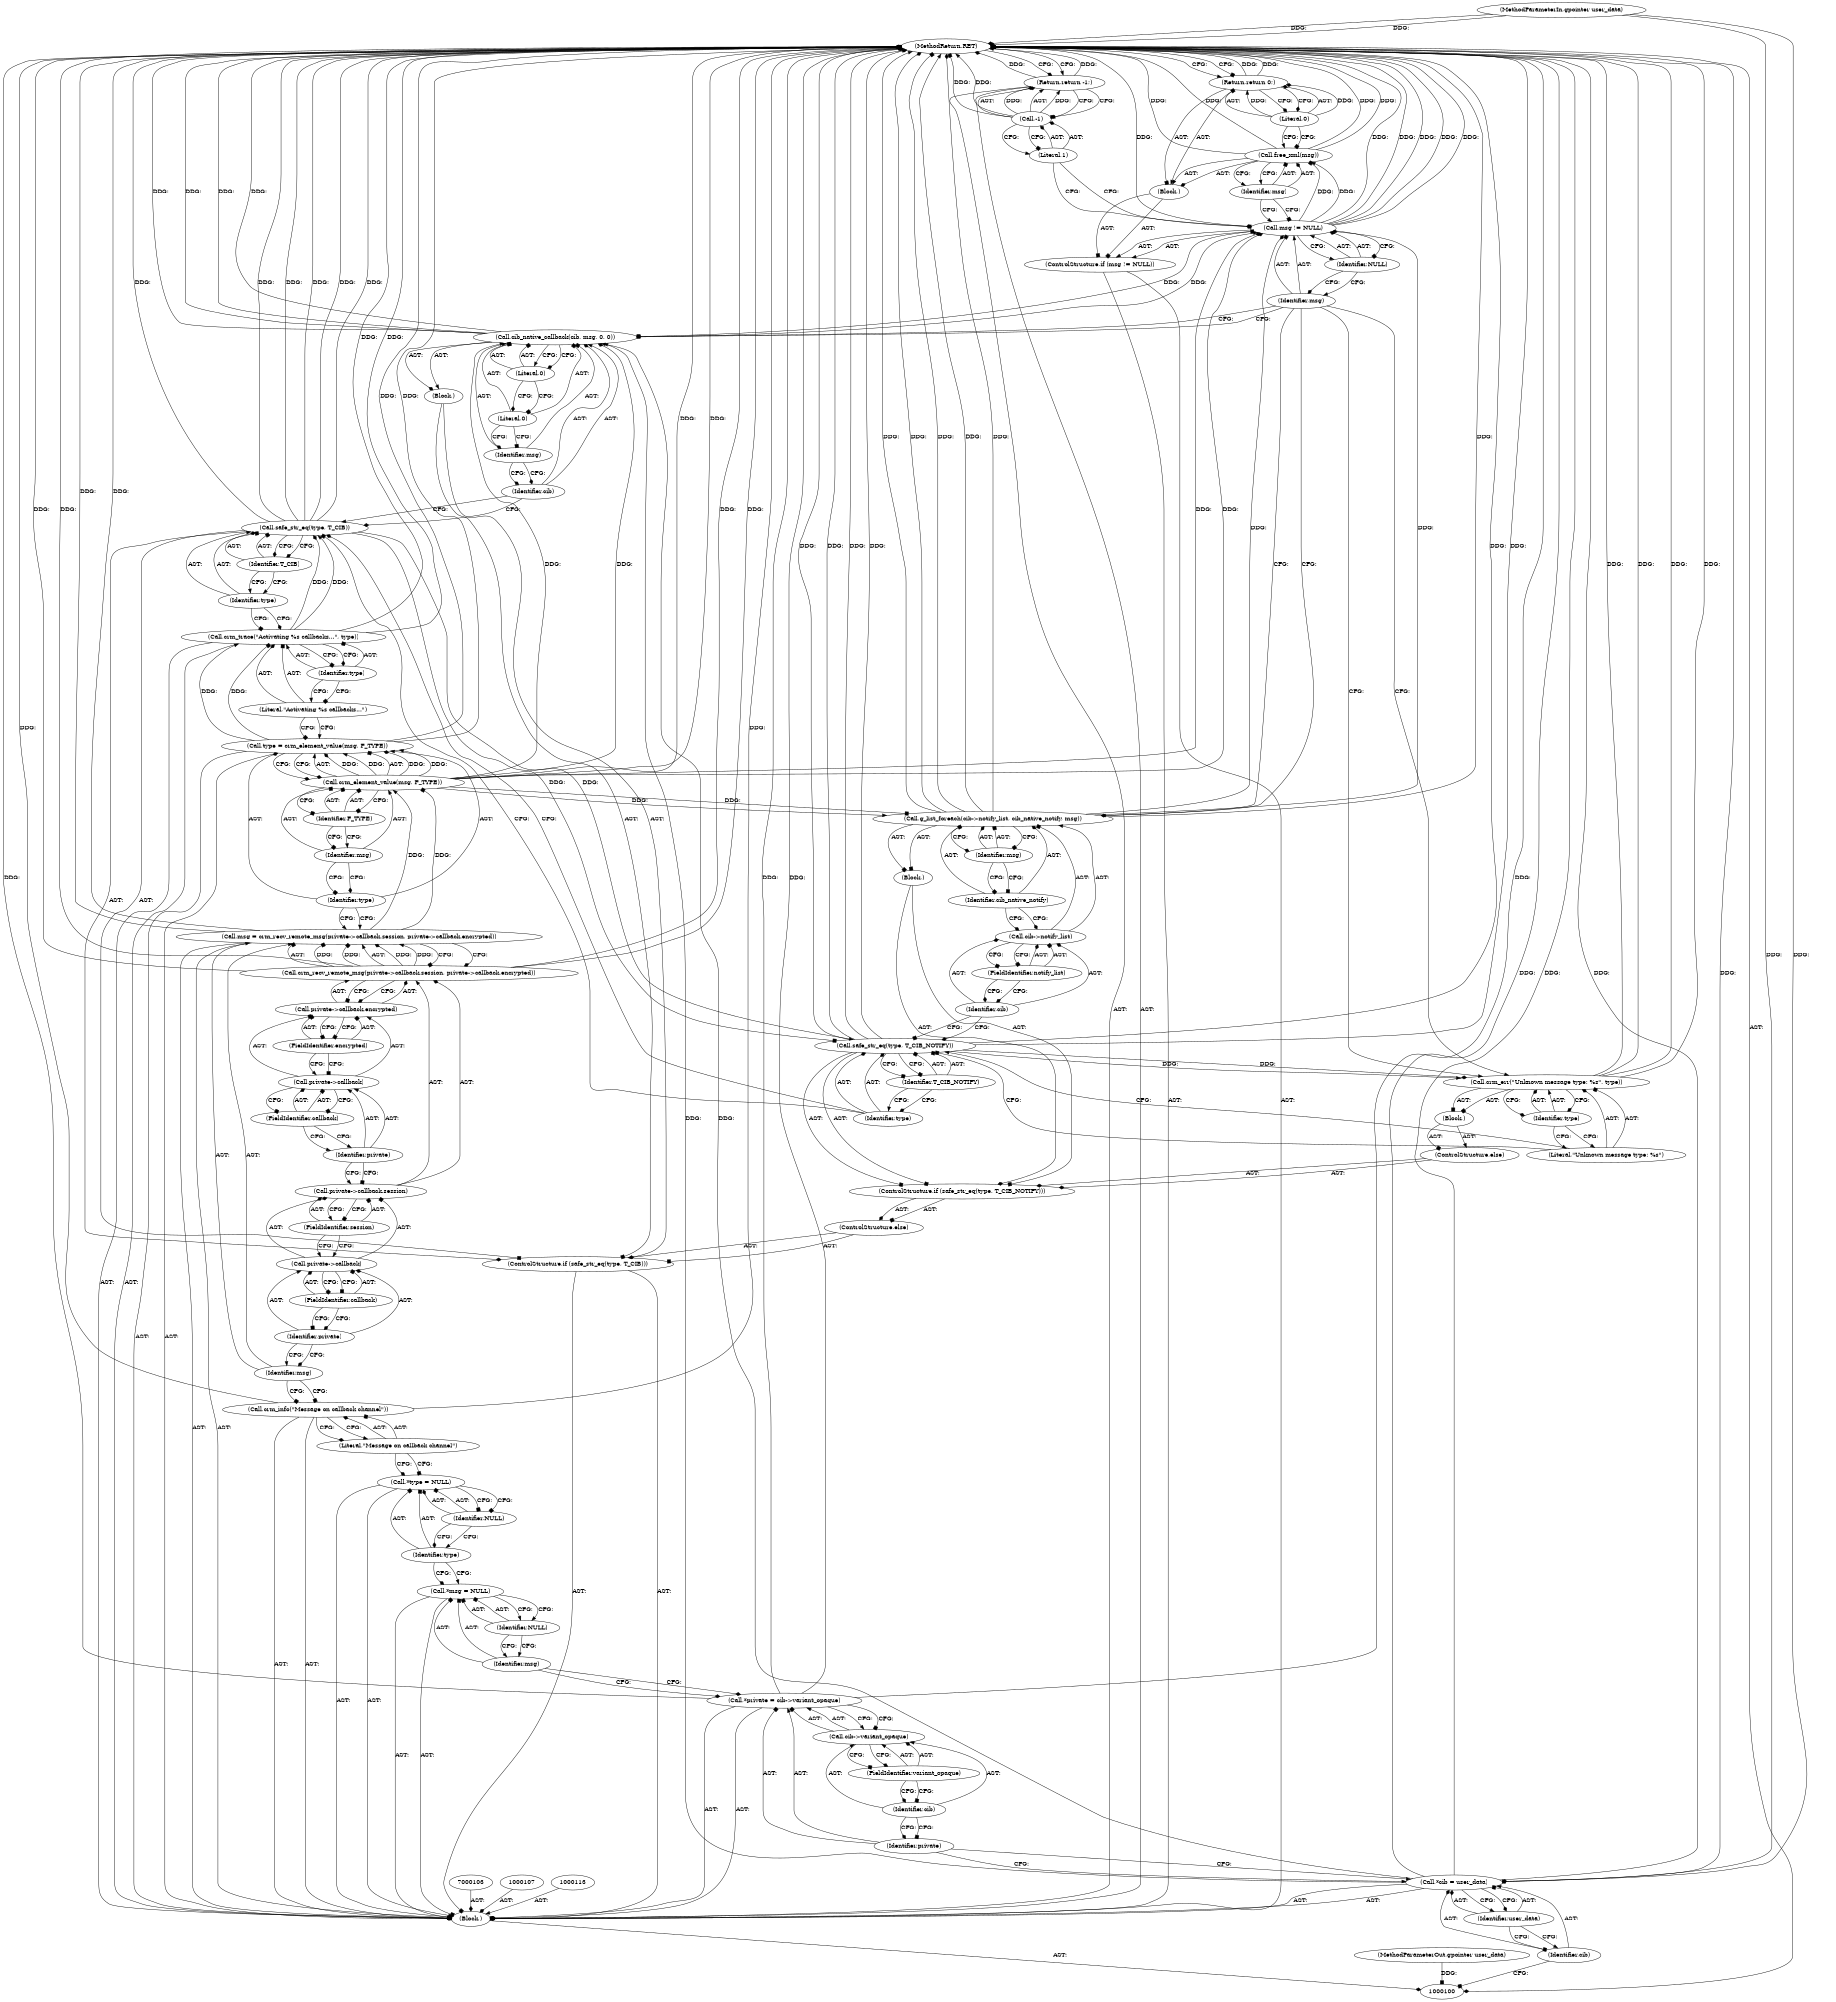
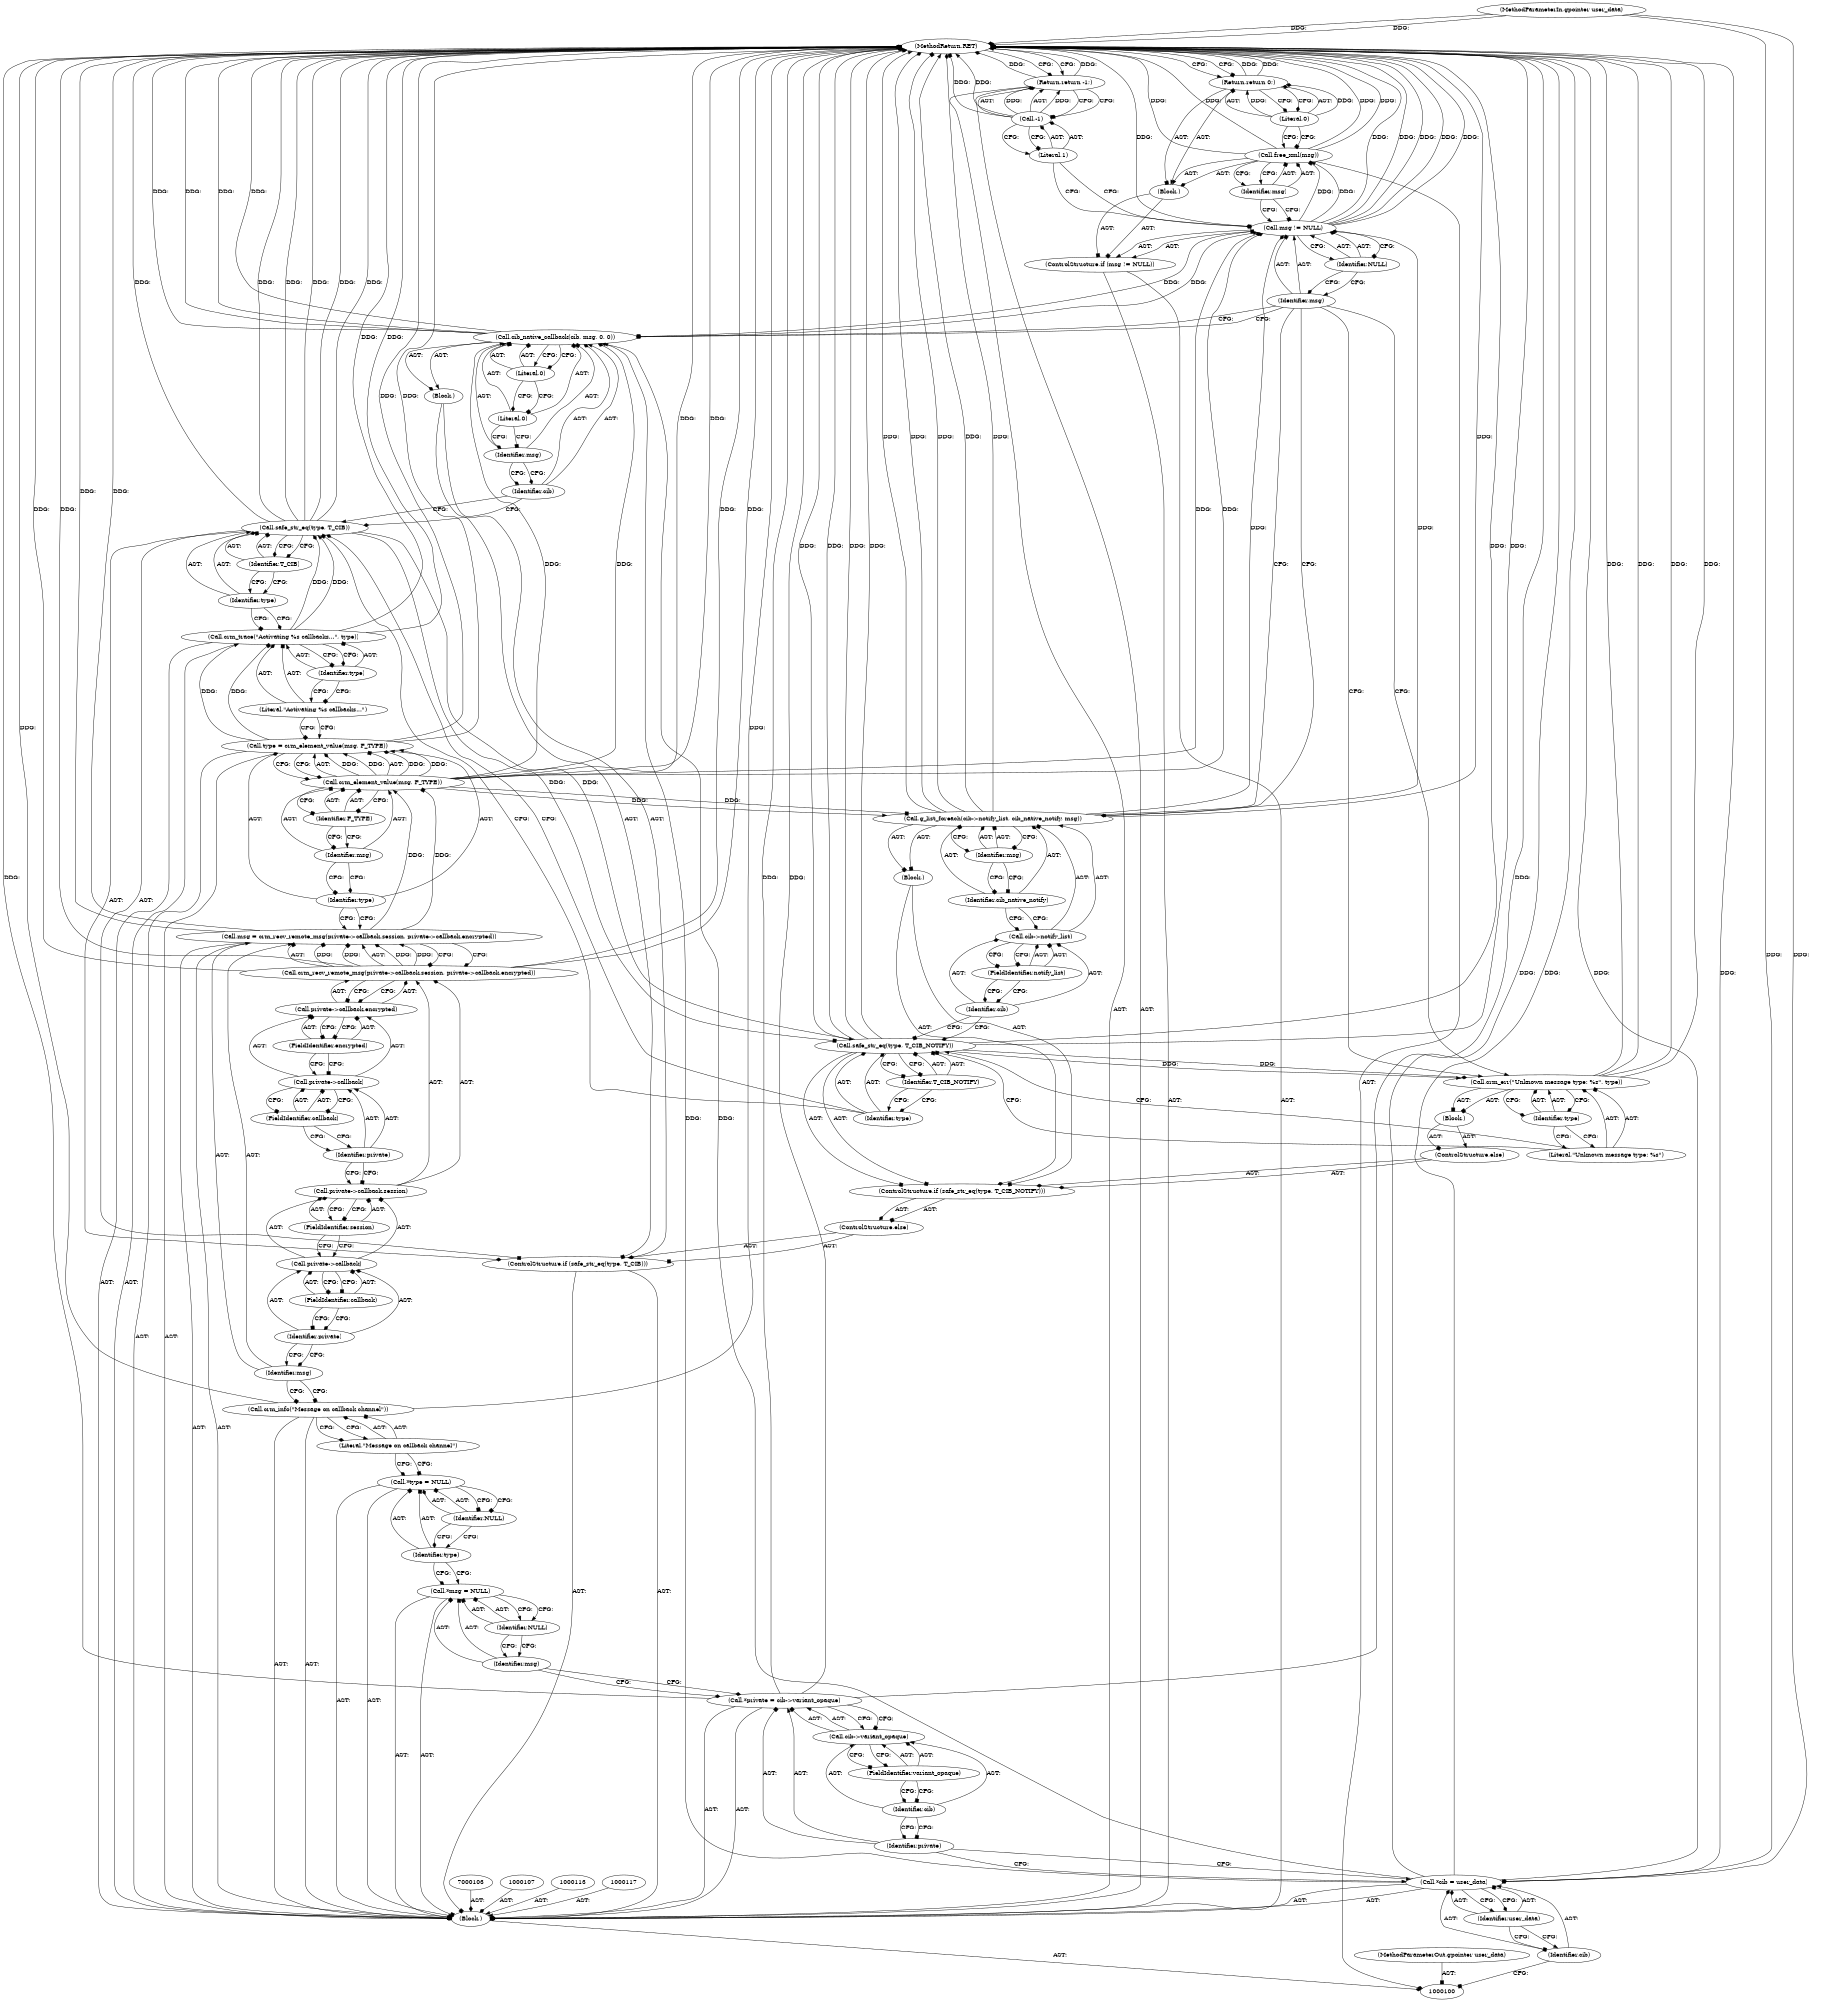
(1750, 804) -> (1406, 1048)
none -> (624, 1883)
(1450, 1973) -> (1450, 1973)
